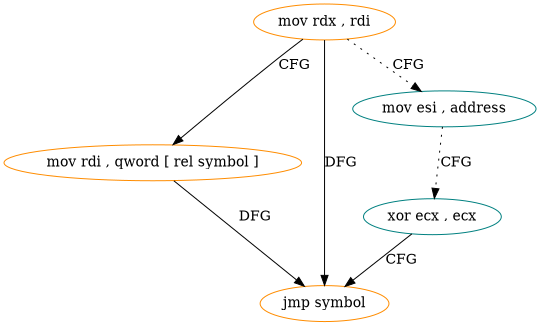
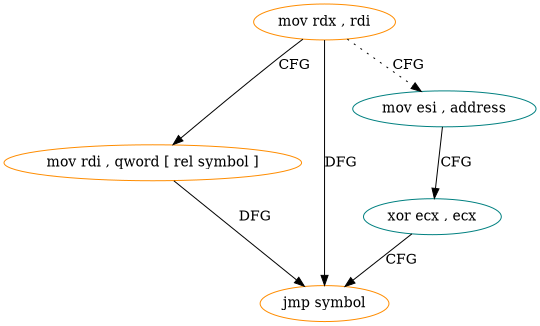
(439, 158) -> (439, 158)
